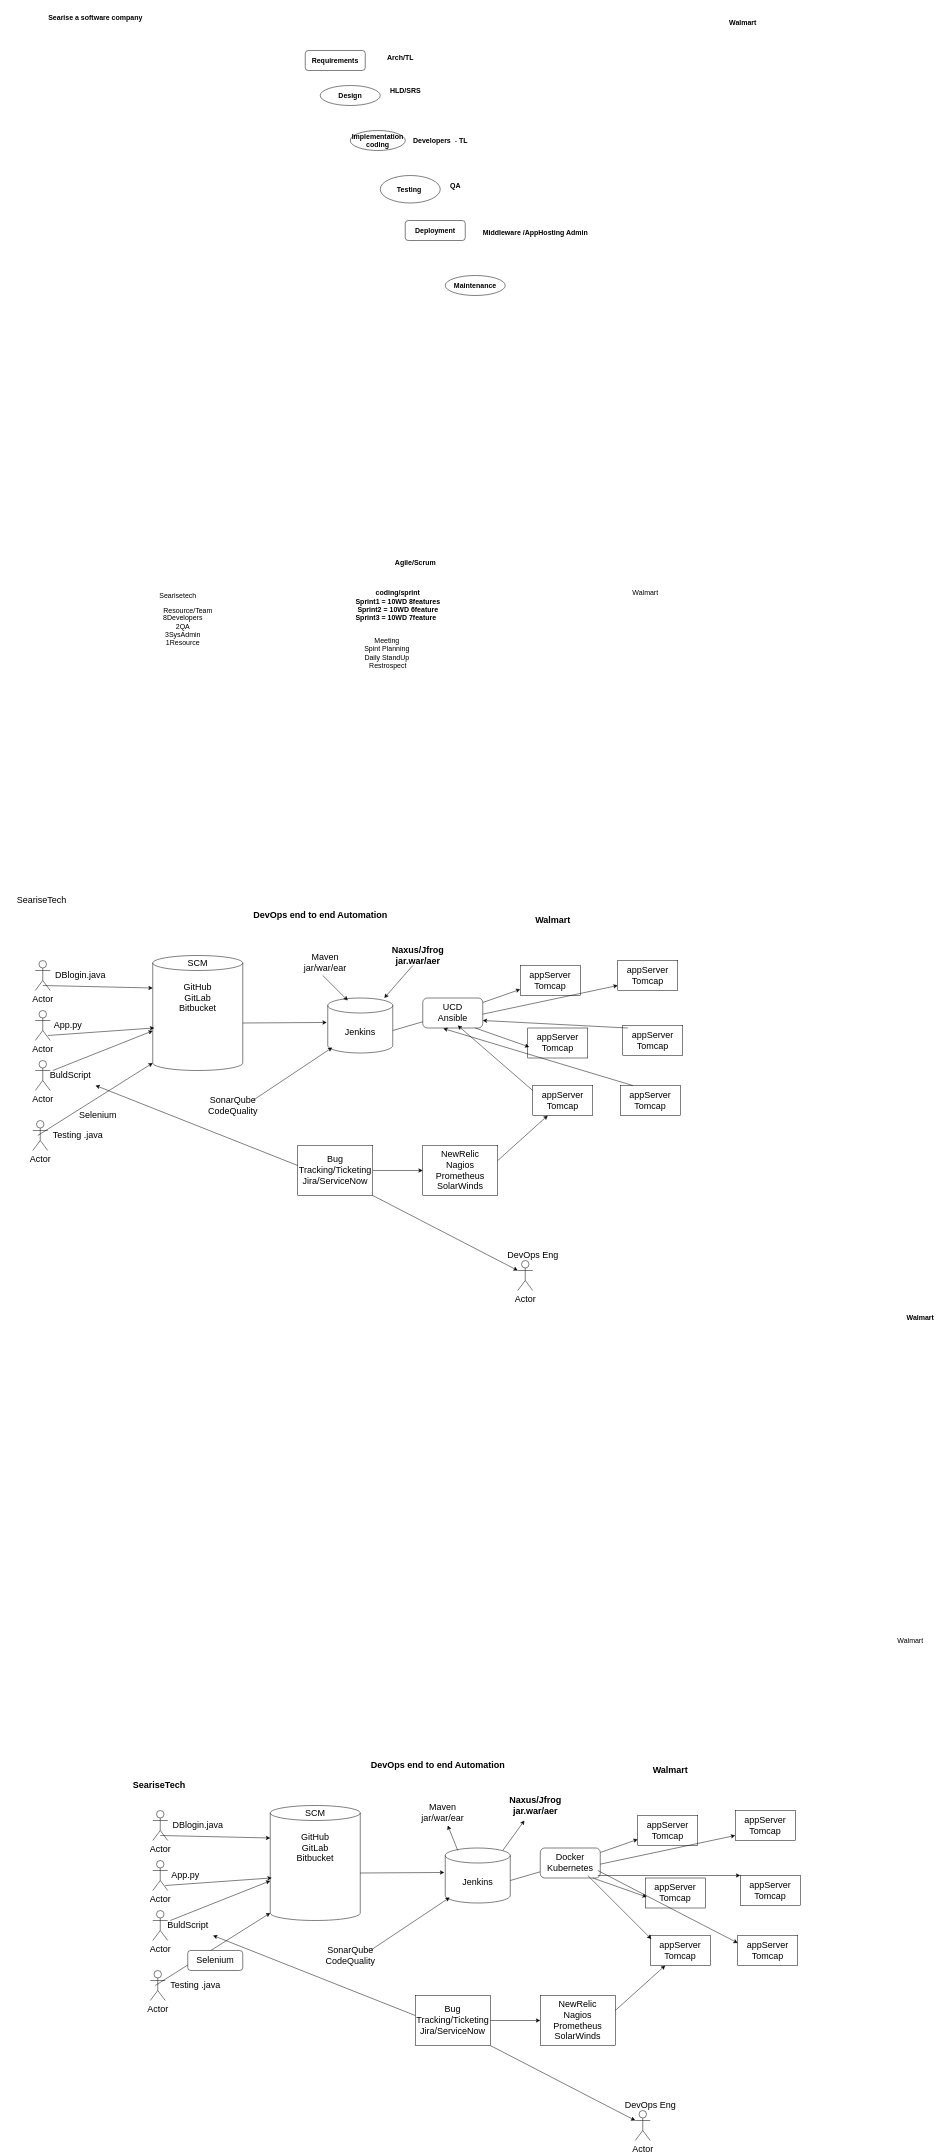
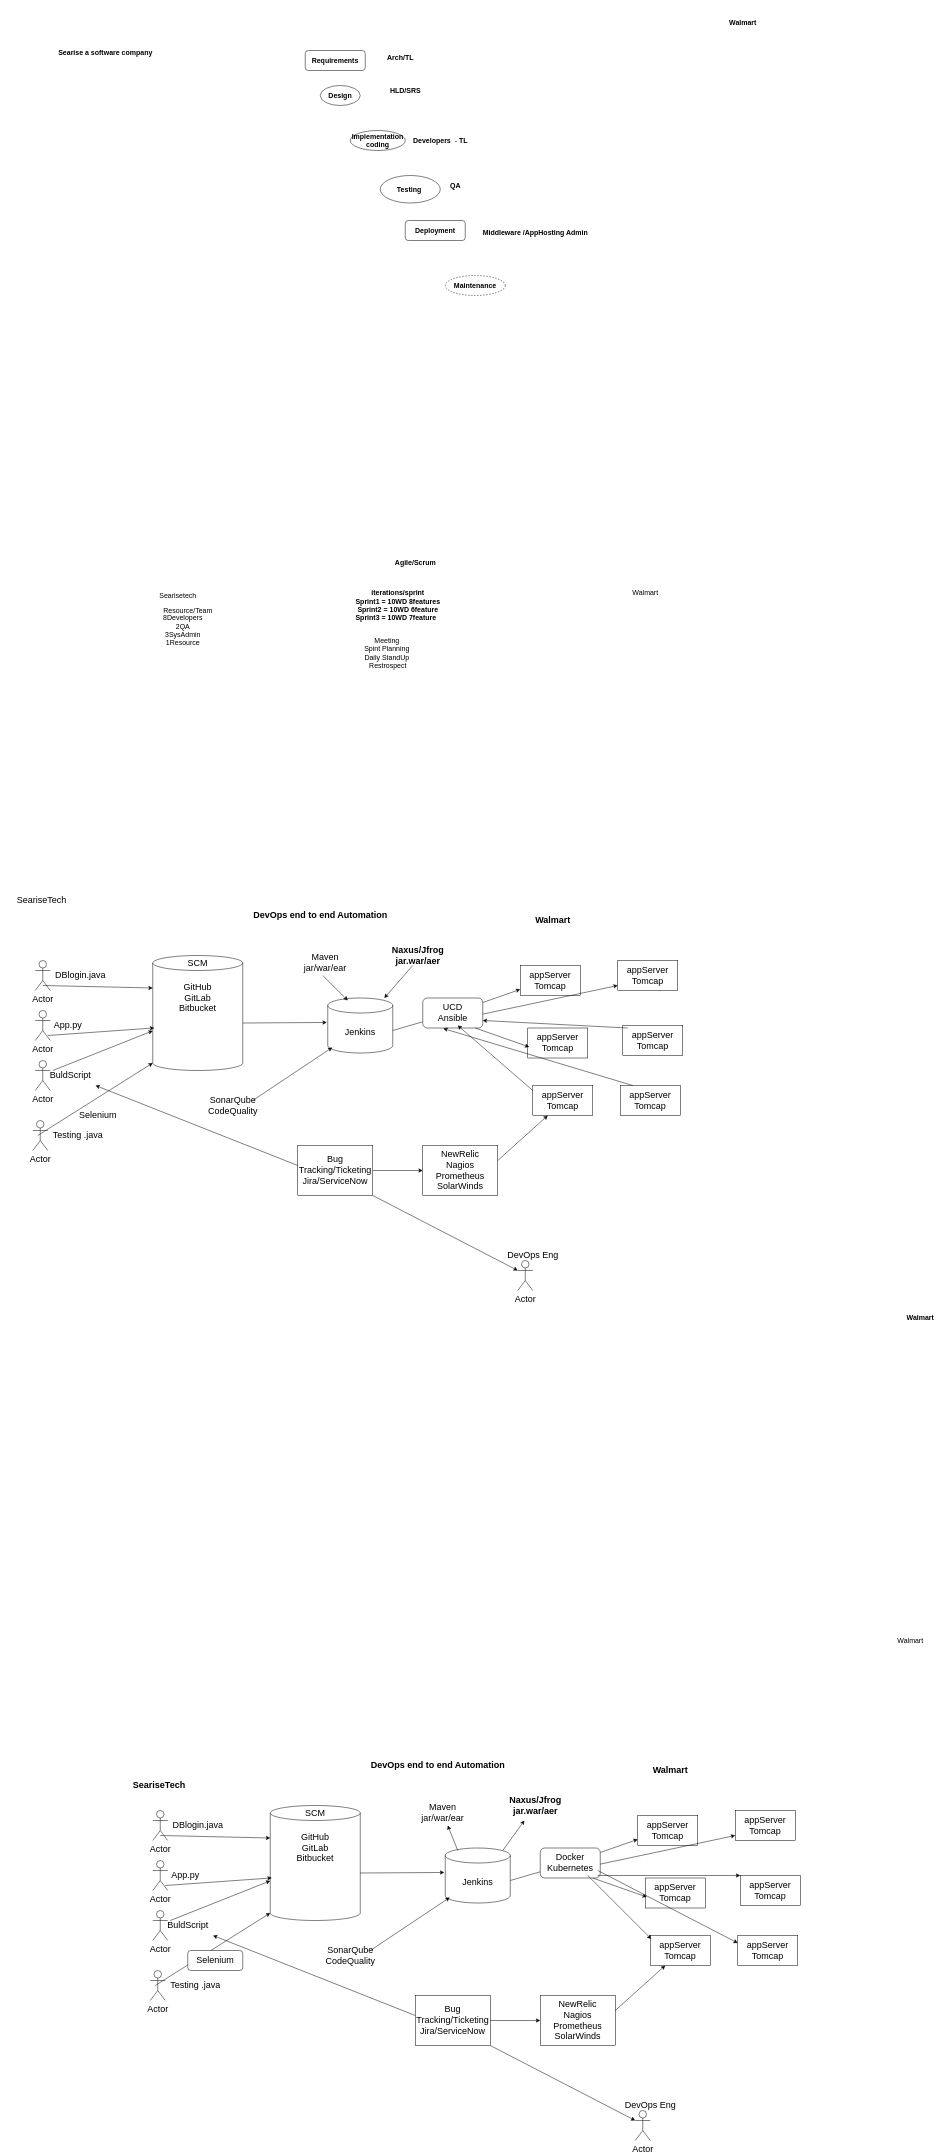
(95, 18) -> (105, 53)
(350, 95) -> (340, 95)
(475, 285) -> (475, 285)
(398, 605) -> (398, 605)
